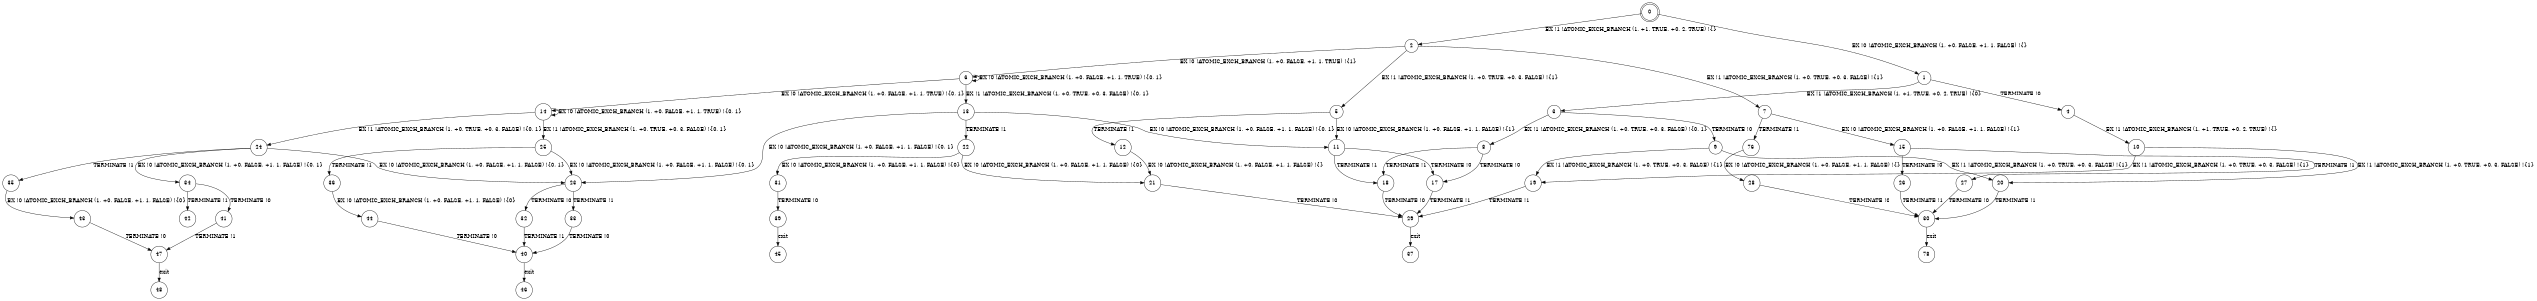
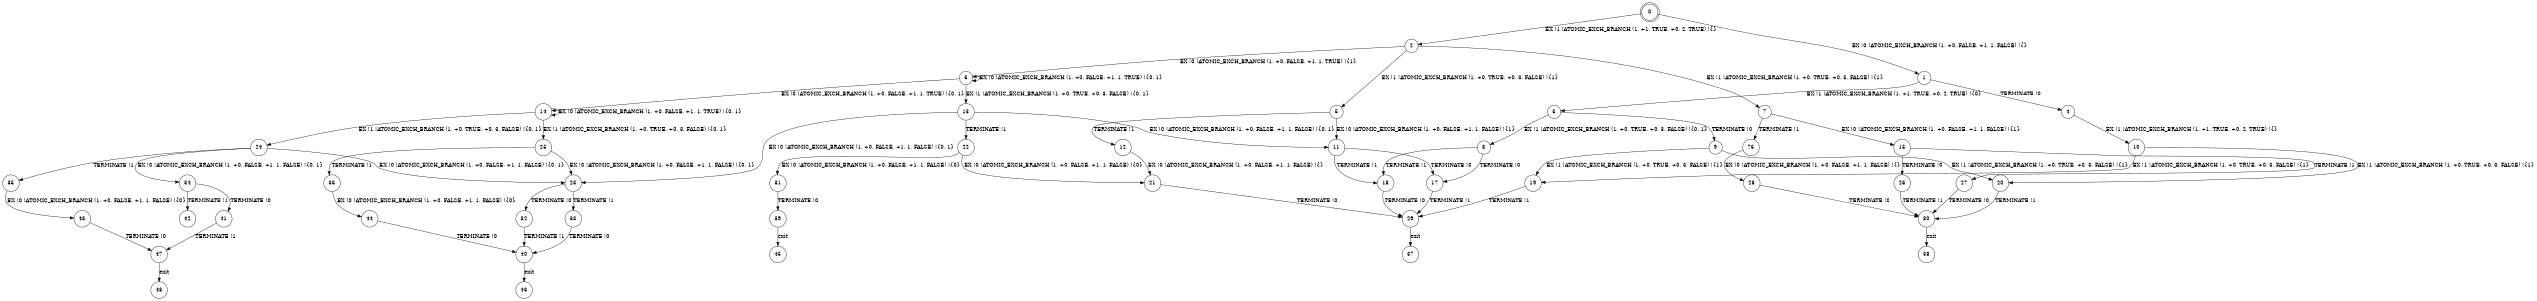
(1927, 254) -> (1927, 254)
